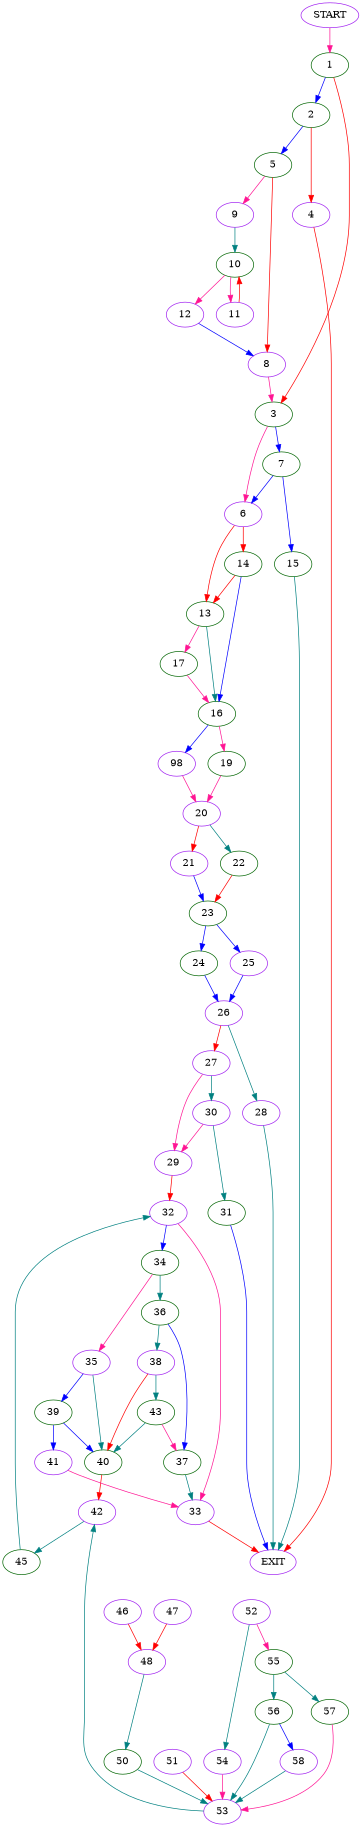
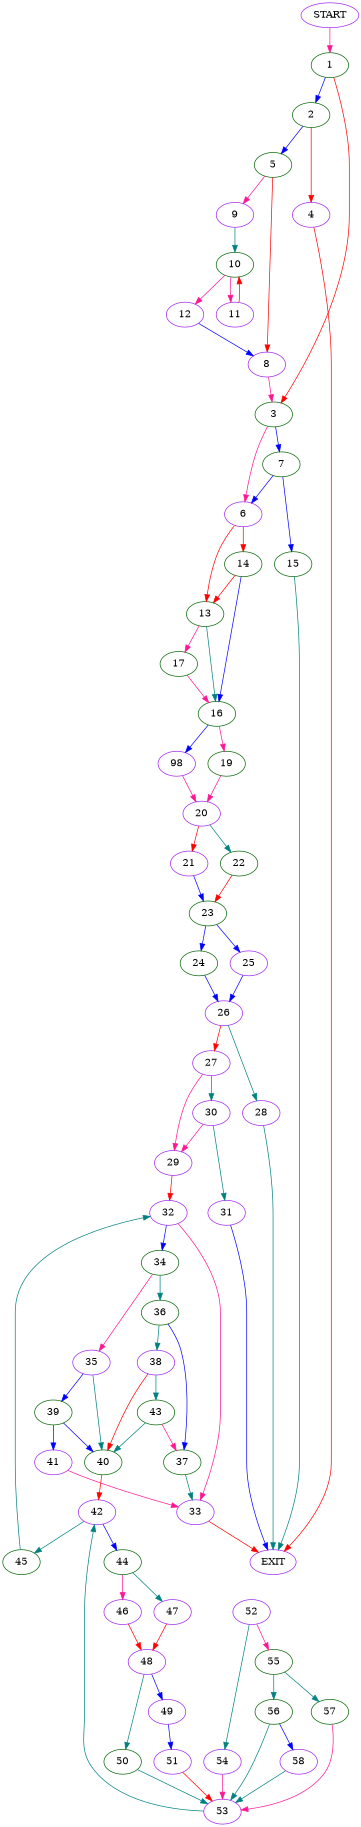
(227, 1213) -> (227, 1213)
none -> (123, 1562)
none -> (167, 1712)
